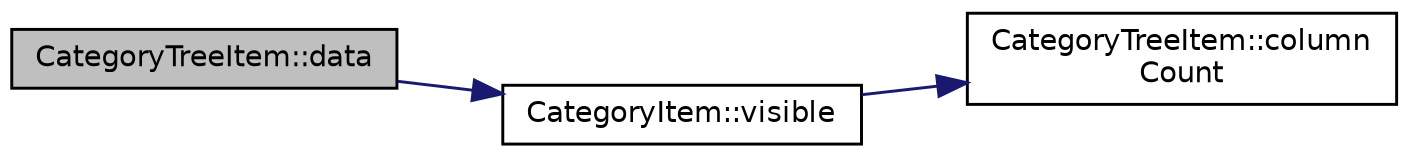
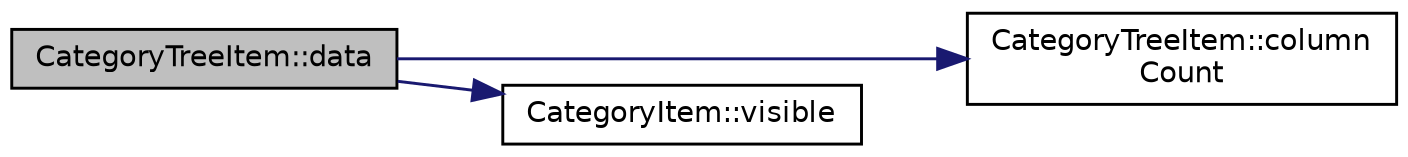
(900, 90) -> (667, 59)
